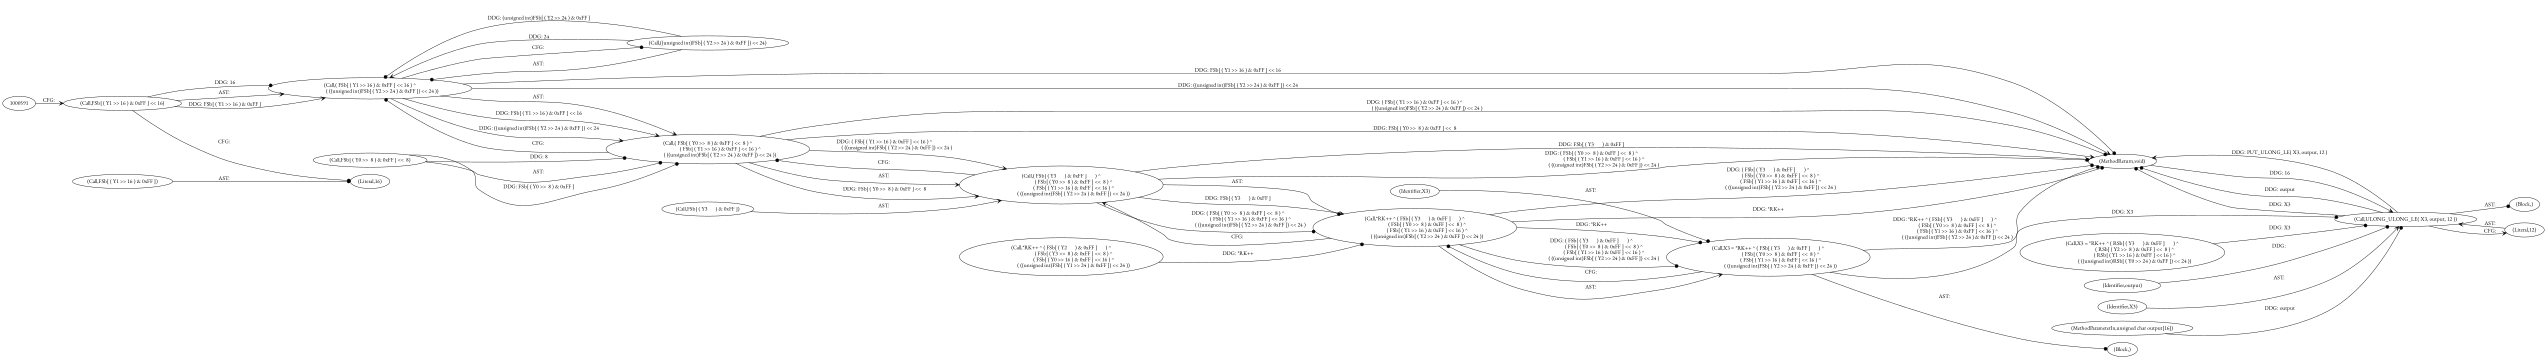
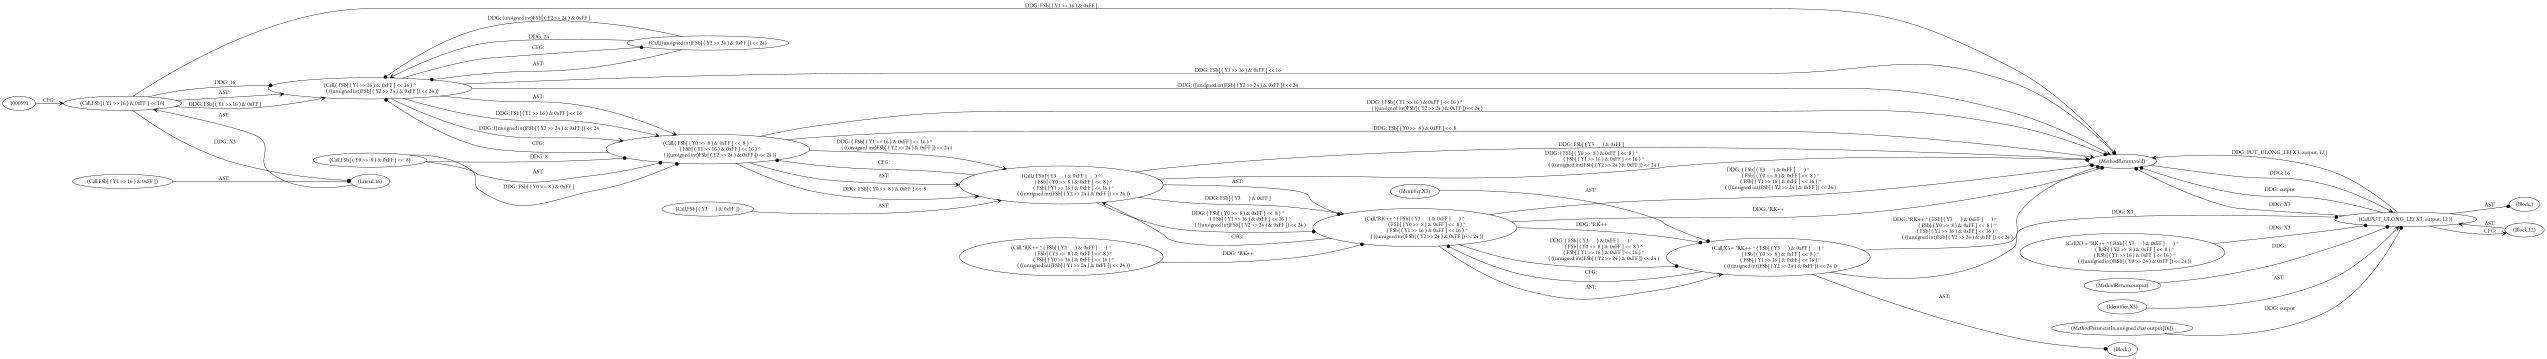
none -> (1134, 9)
(225, 142) -> (225, 142)
none -> (265, 145)
(2406, 219) -> (2406, 219)
(2525, 230) -> (2525, 230)
(2122, 286) -> (2122, 286)
